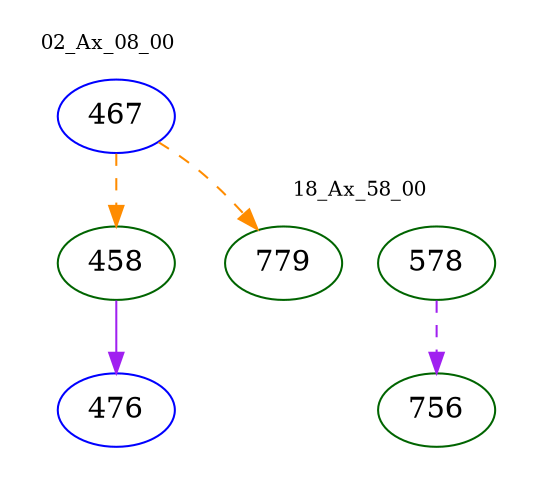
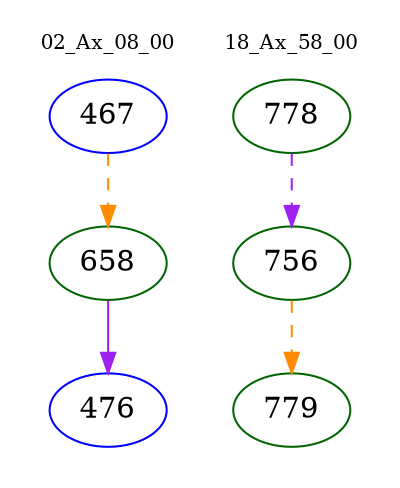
(222, 191) -> (292, 327)
(116, 263) -> (108, 263)
(437, 263) -> (292, 116)
